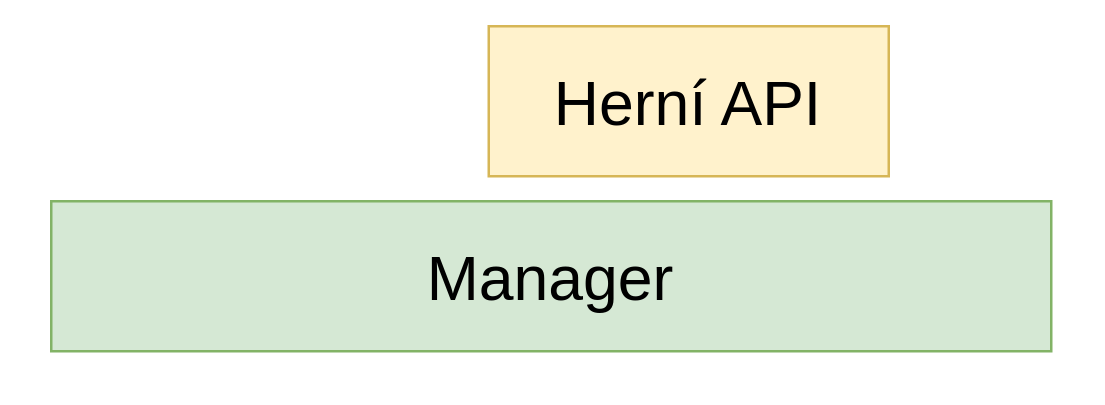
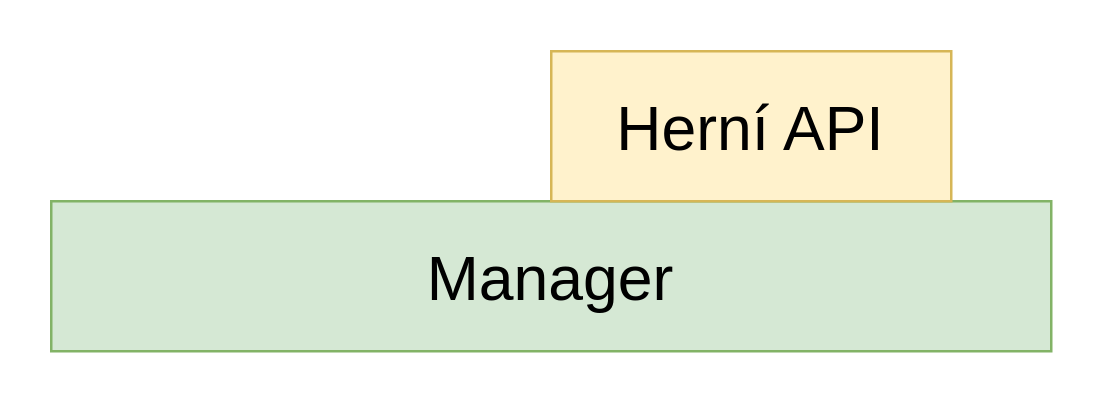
(689, 101) -> (751, 126)
